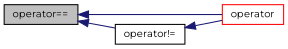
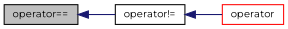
(155, 15) -> none
